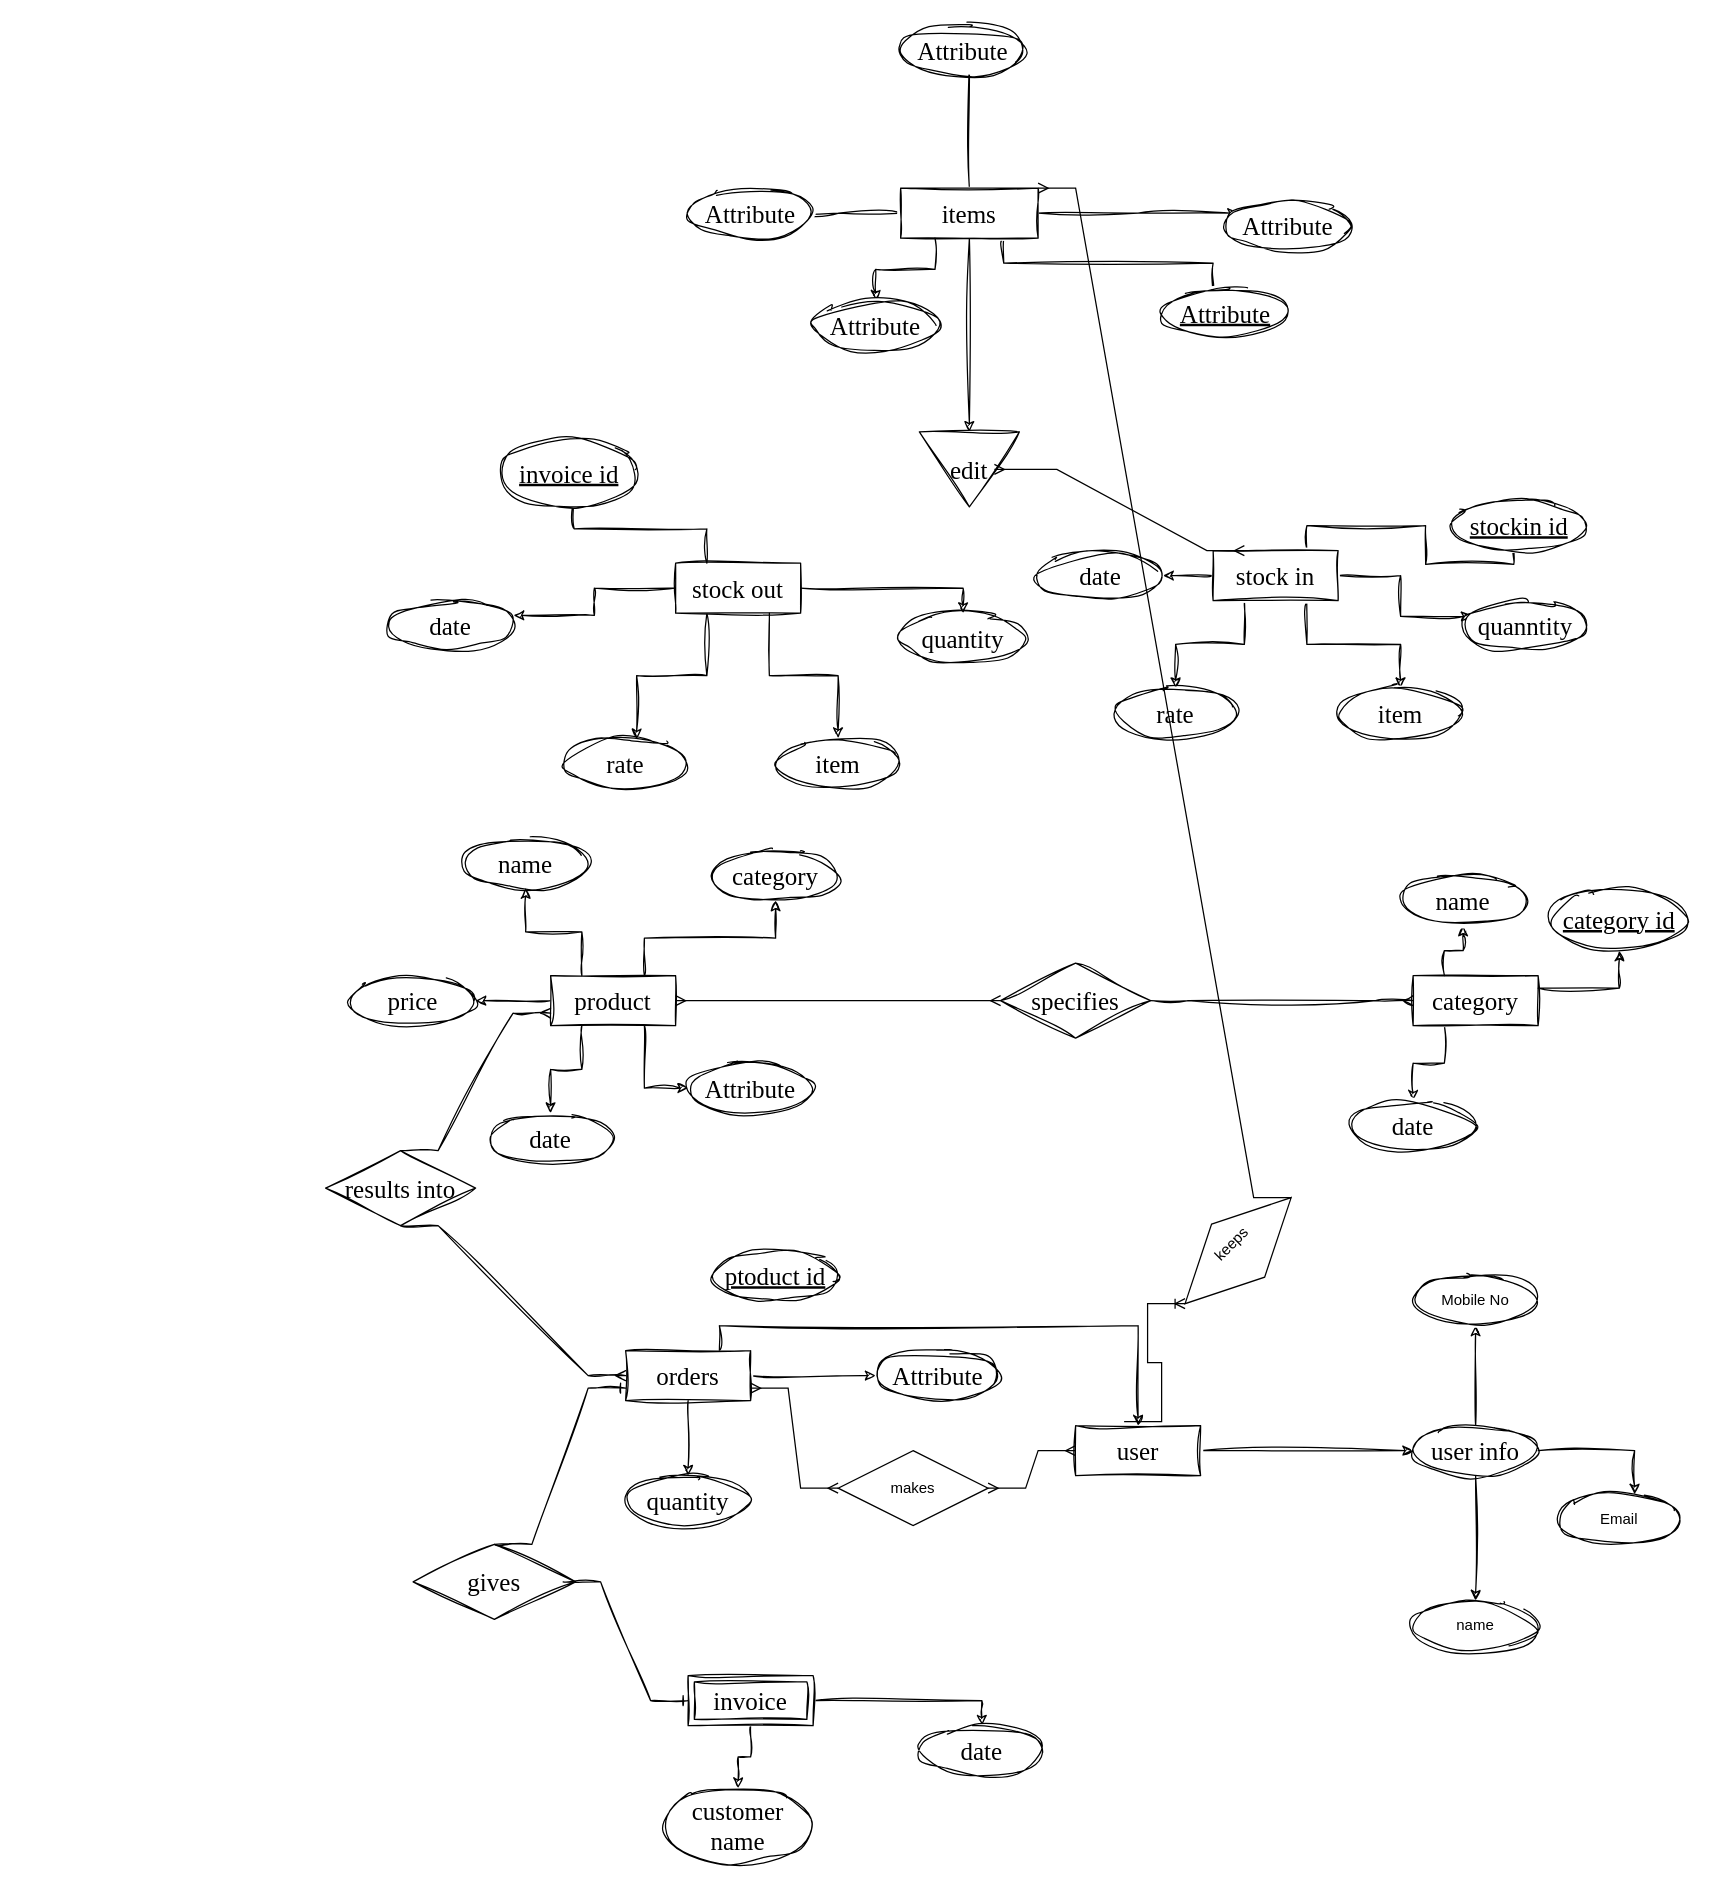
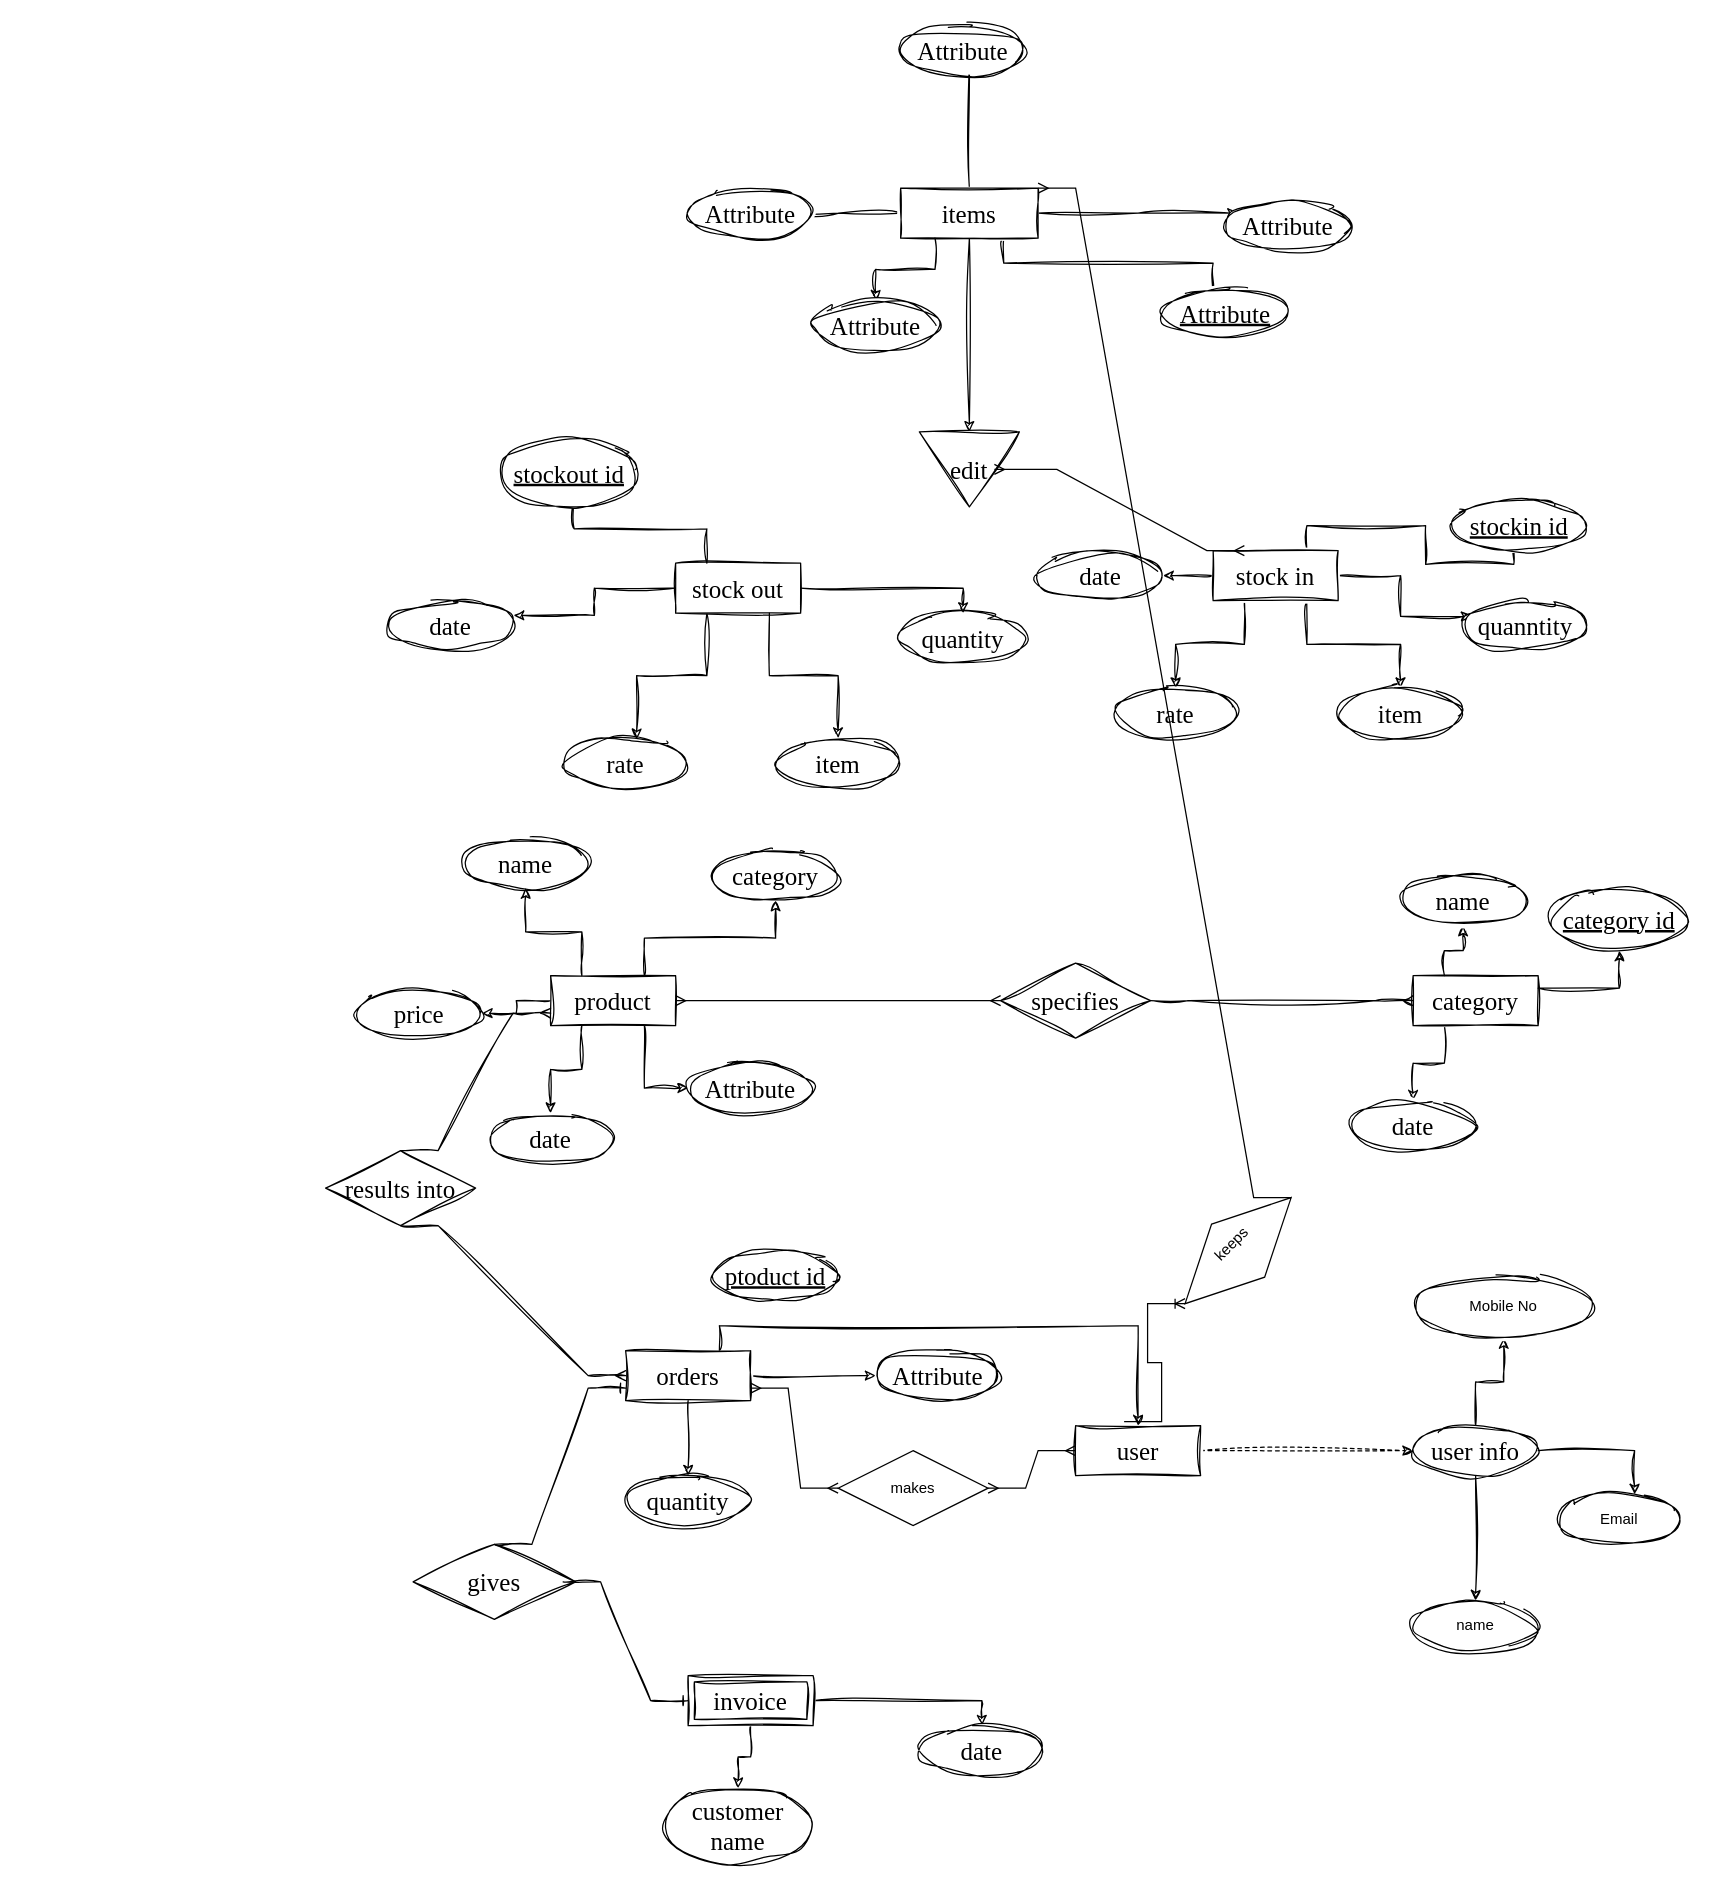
(569, 473) -> (569, 473)
(413, 1001) -> (419, 1013)
(1476, 1301) -> (1504, 1307)
(1303, 1451) -> (1303, 1451)
